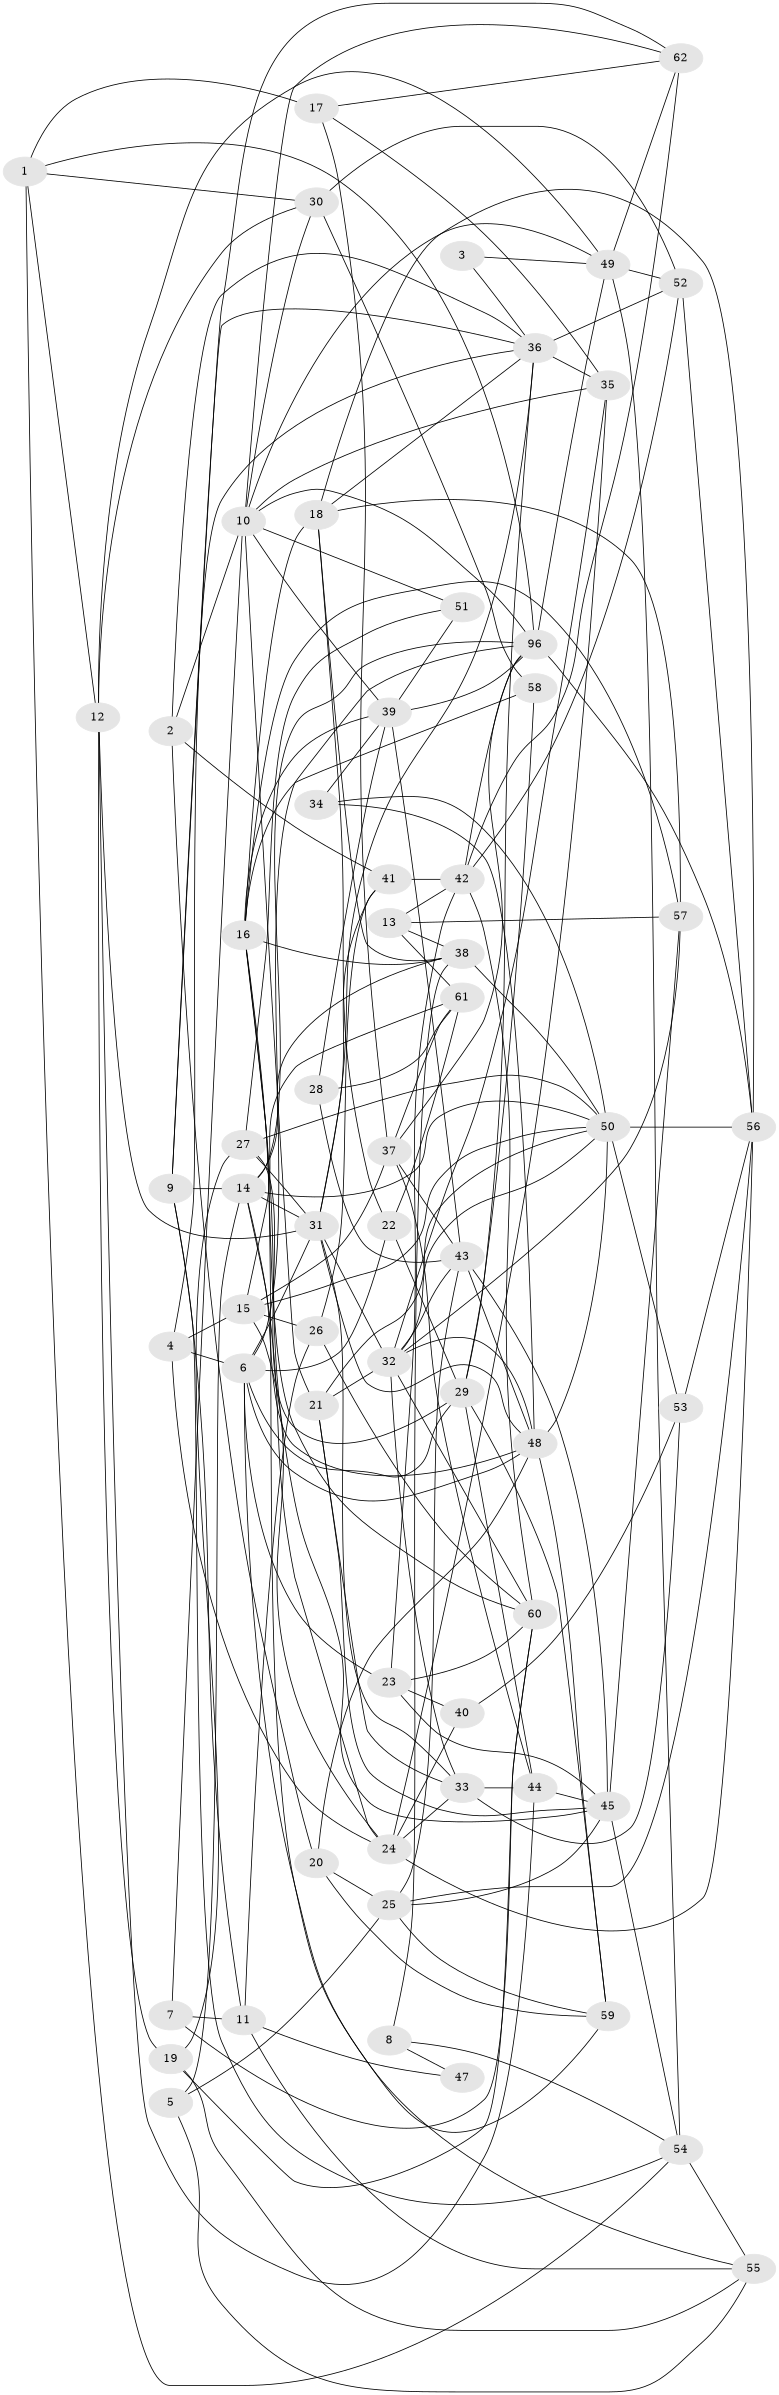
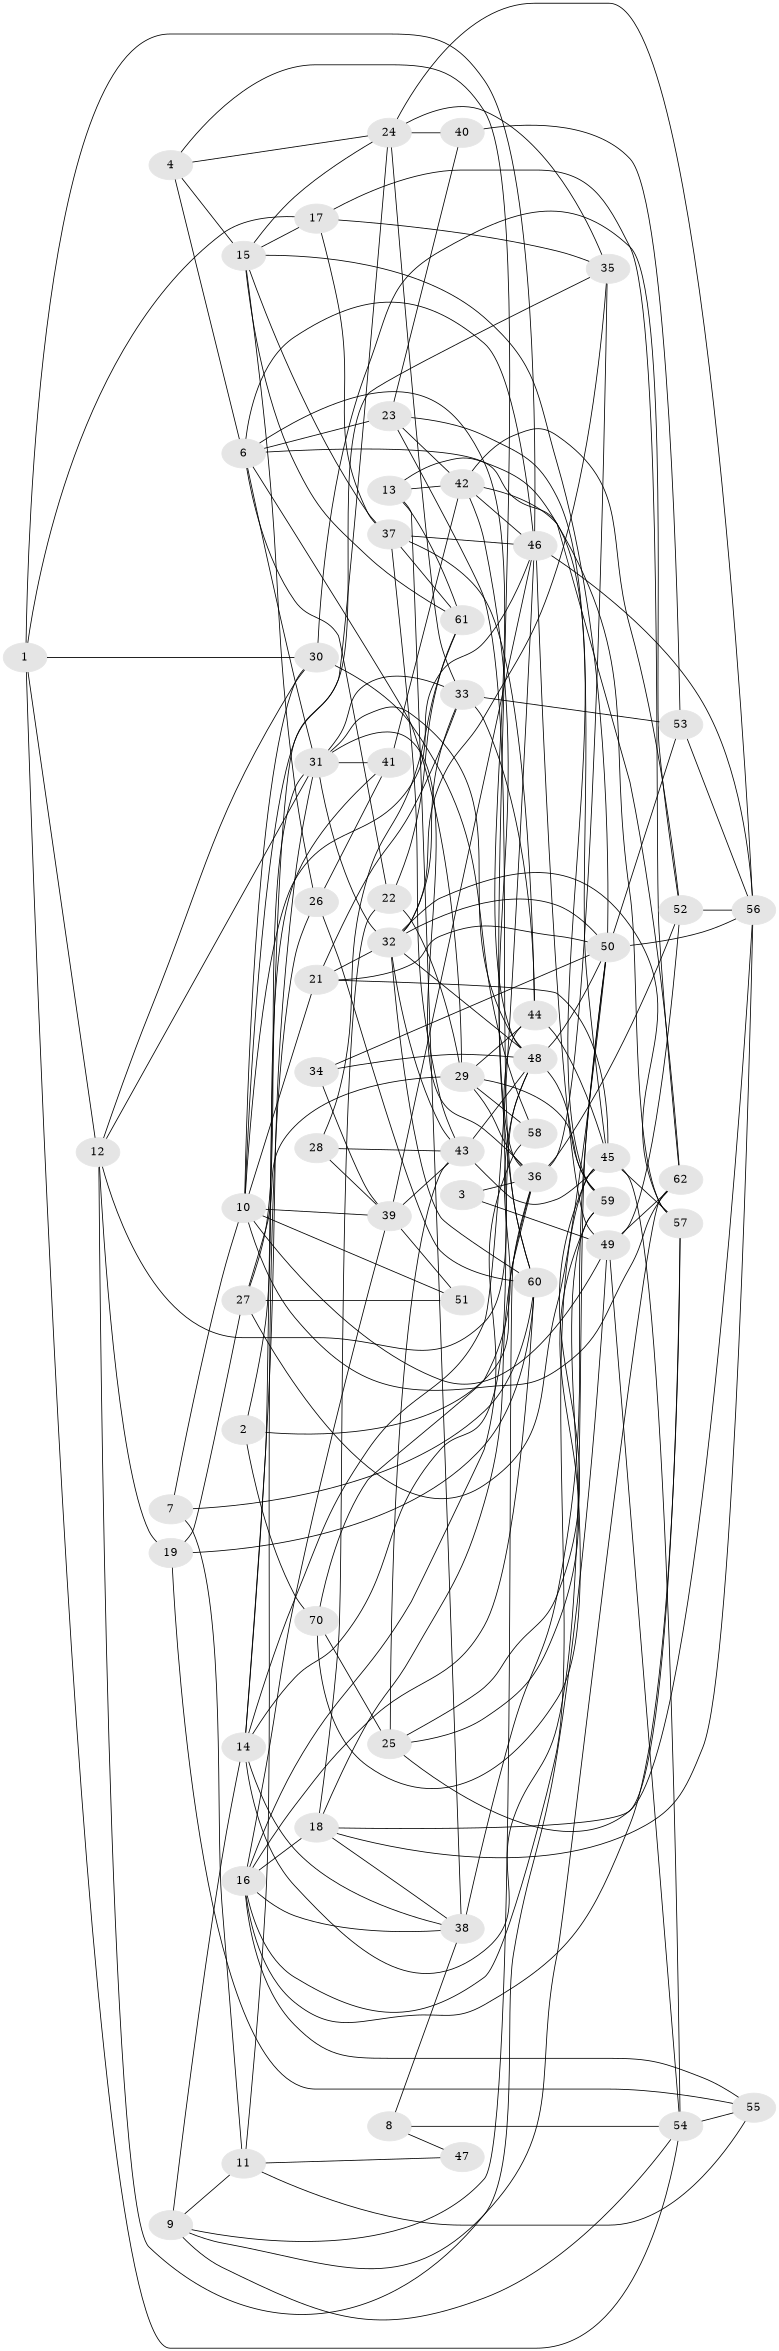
none -> (280, 237)
(207, 626) -> none
(535, 645) -> (535, 546)
(317, 1863) -> (317, 1621)
(171, 2103) -> none
